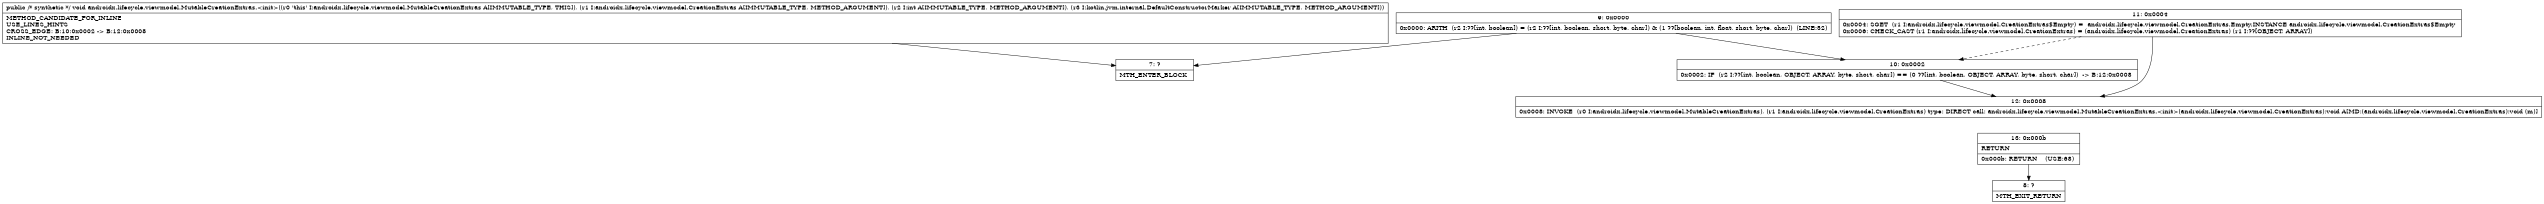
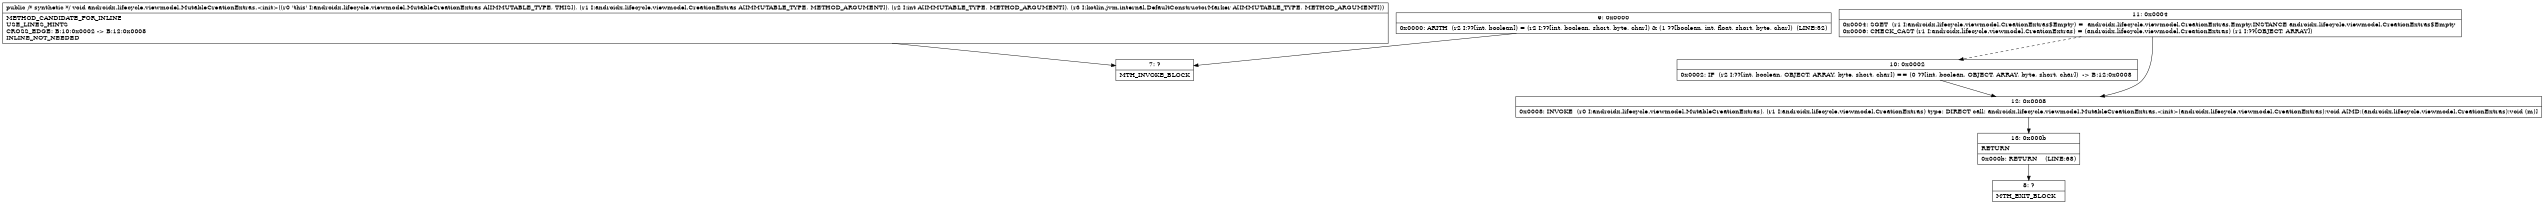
(1758, 46) -> none
(1153, 75) -> (1155, 75)
none -> (2029, 123)
(2028, 159) -> (2029, 159)
(2029, 196) -> (2026, 196)
